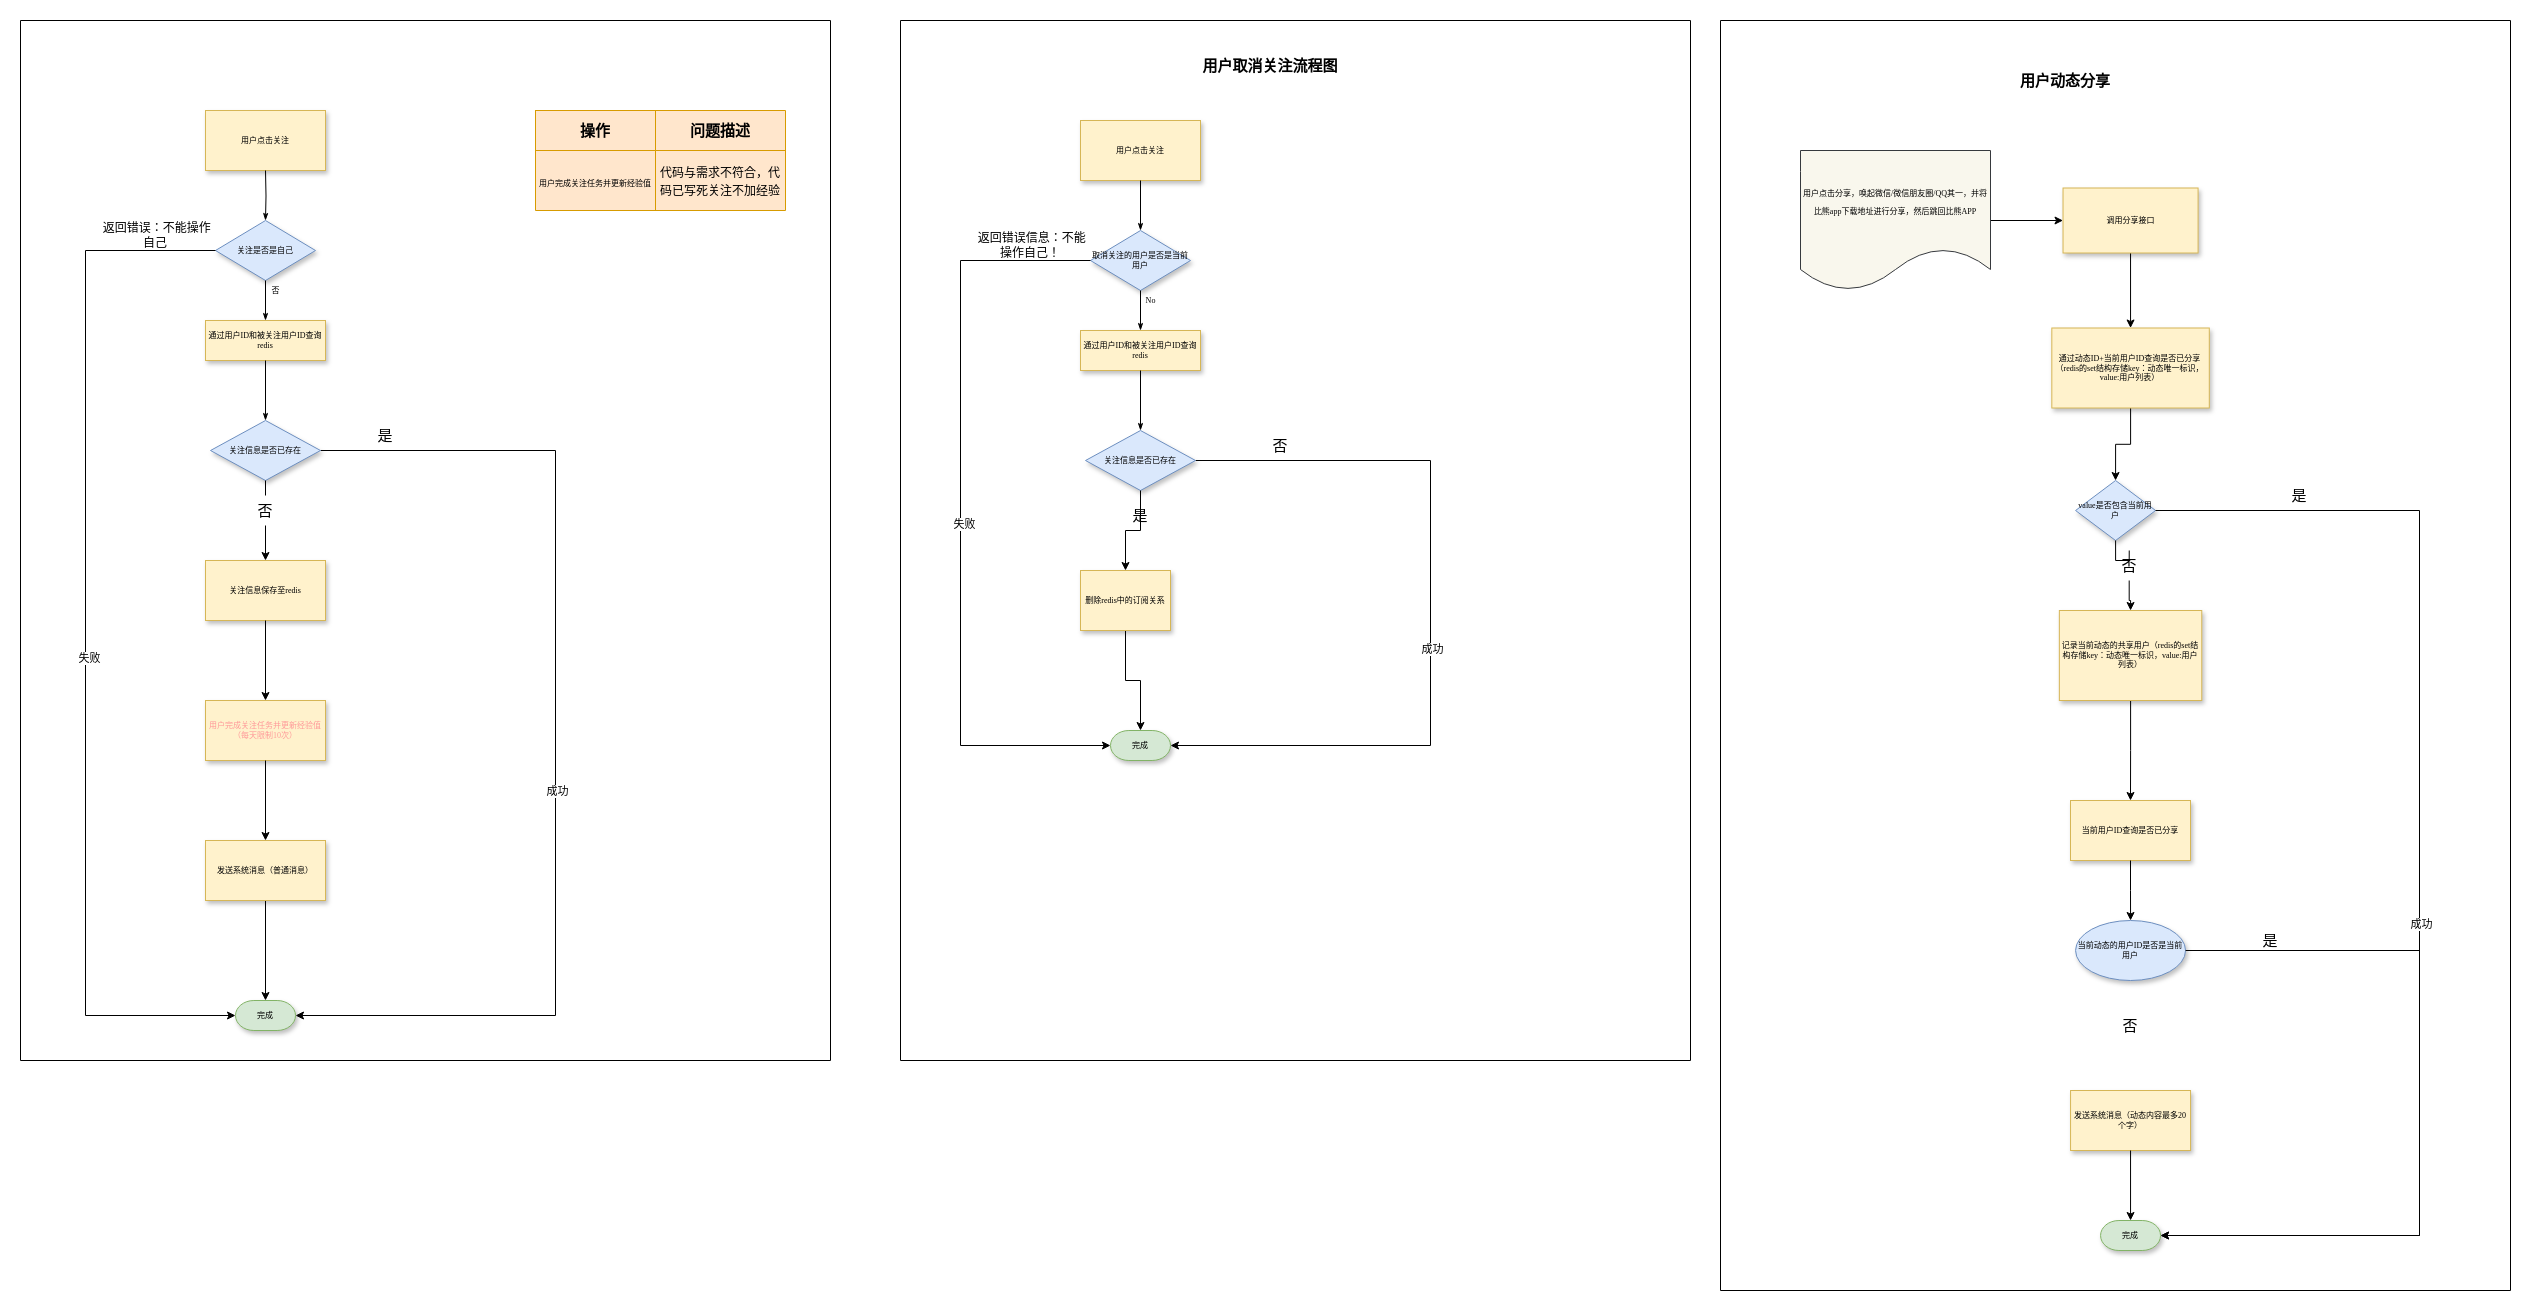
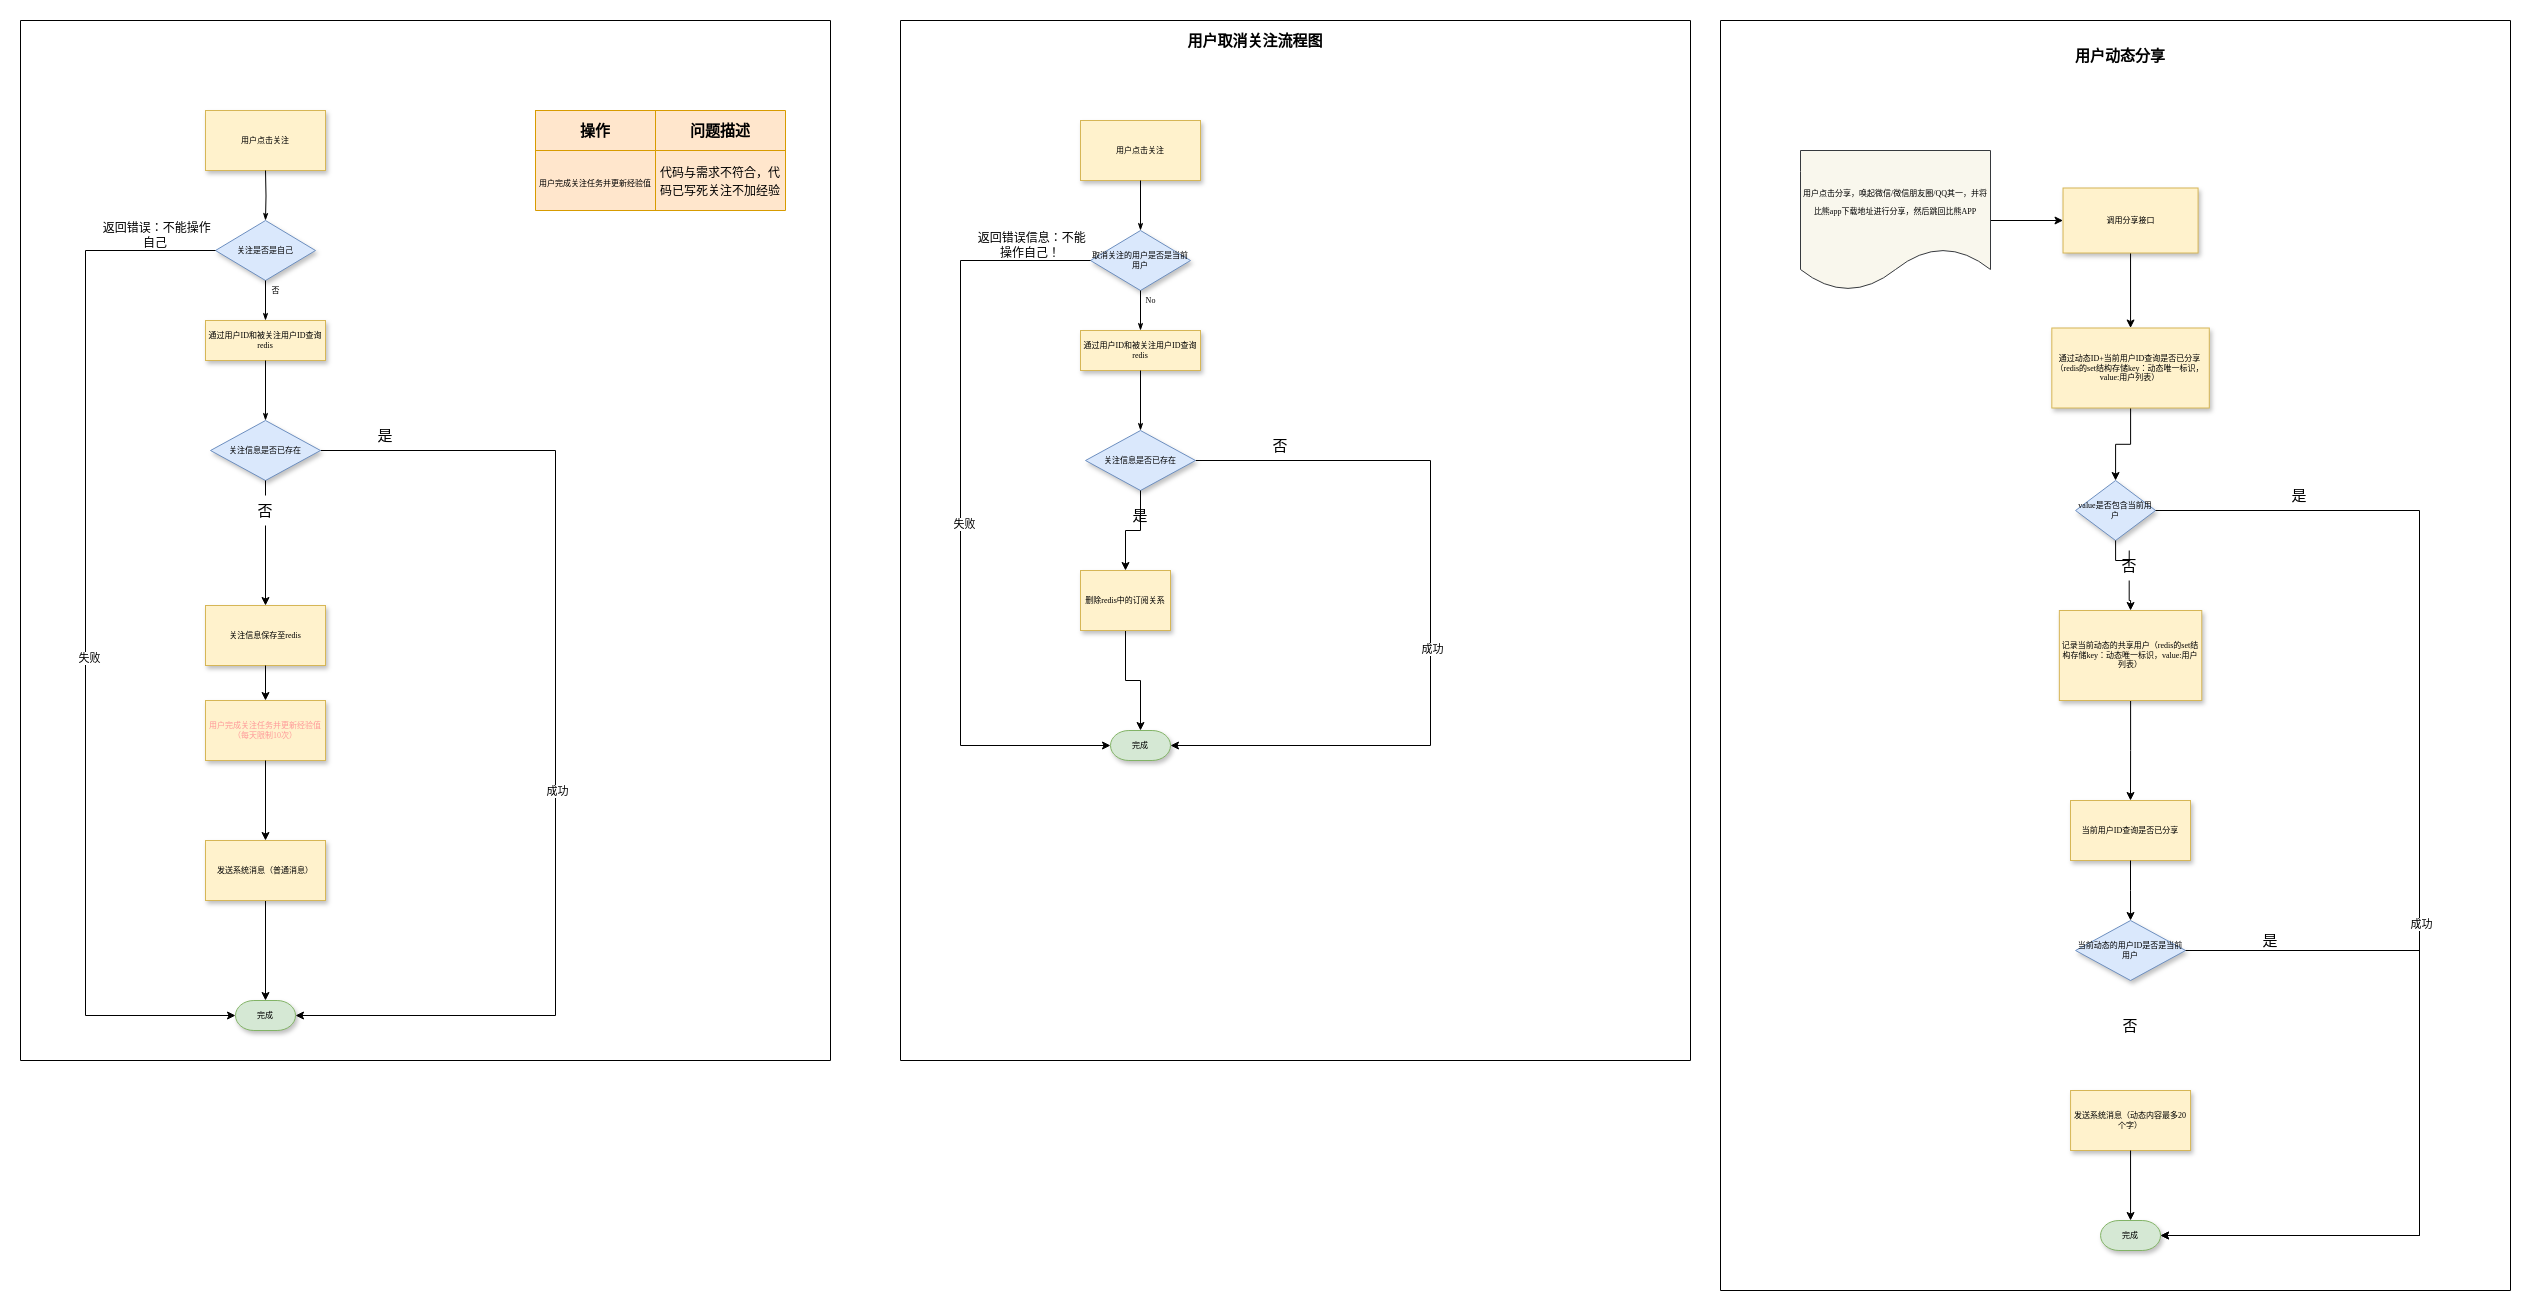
(1271, 66) -> (1256, 41)
(2066, 81) -> (2121, 56)
(266, 591) -> (266, 636)
(2131, 951) -> (2131, 951)
